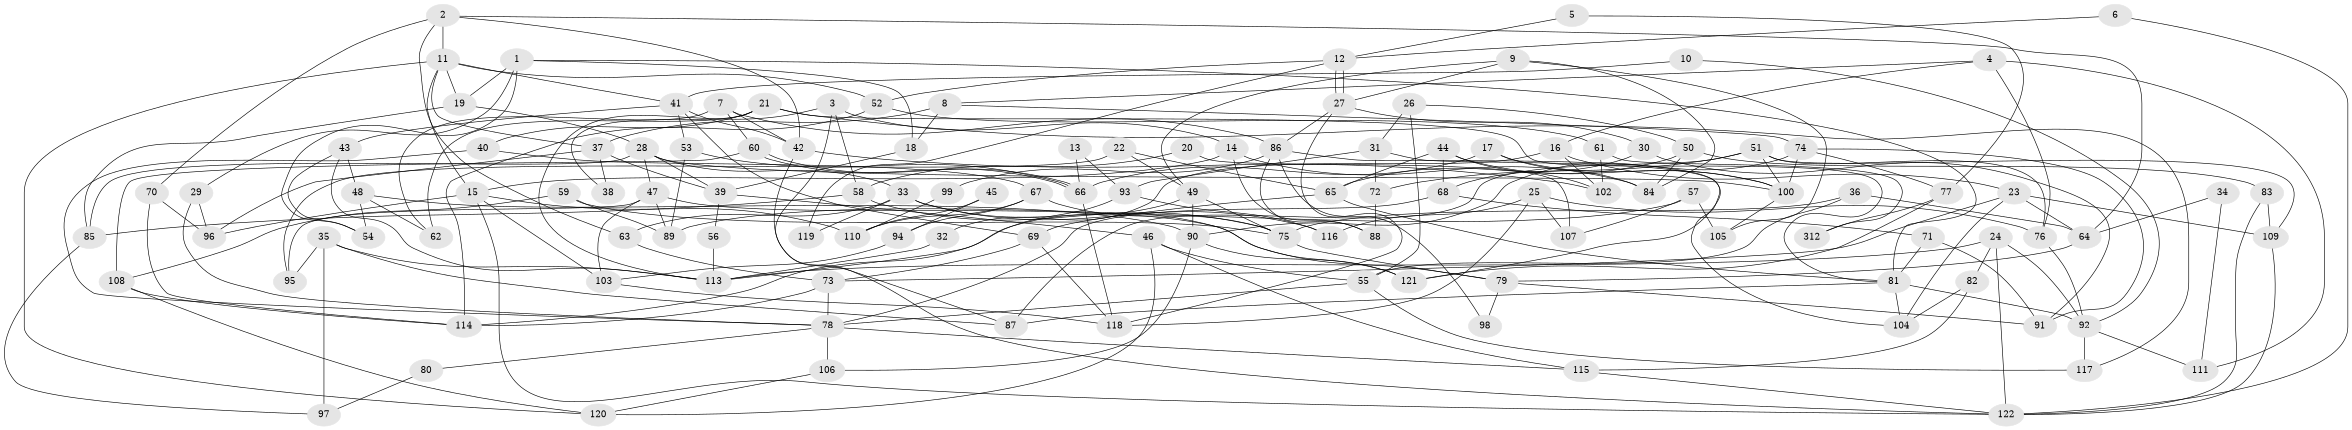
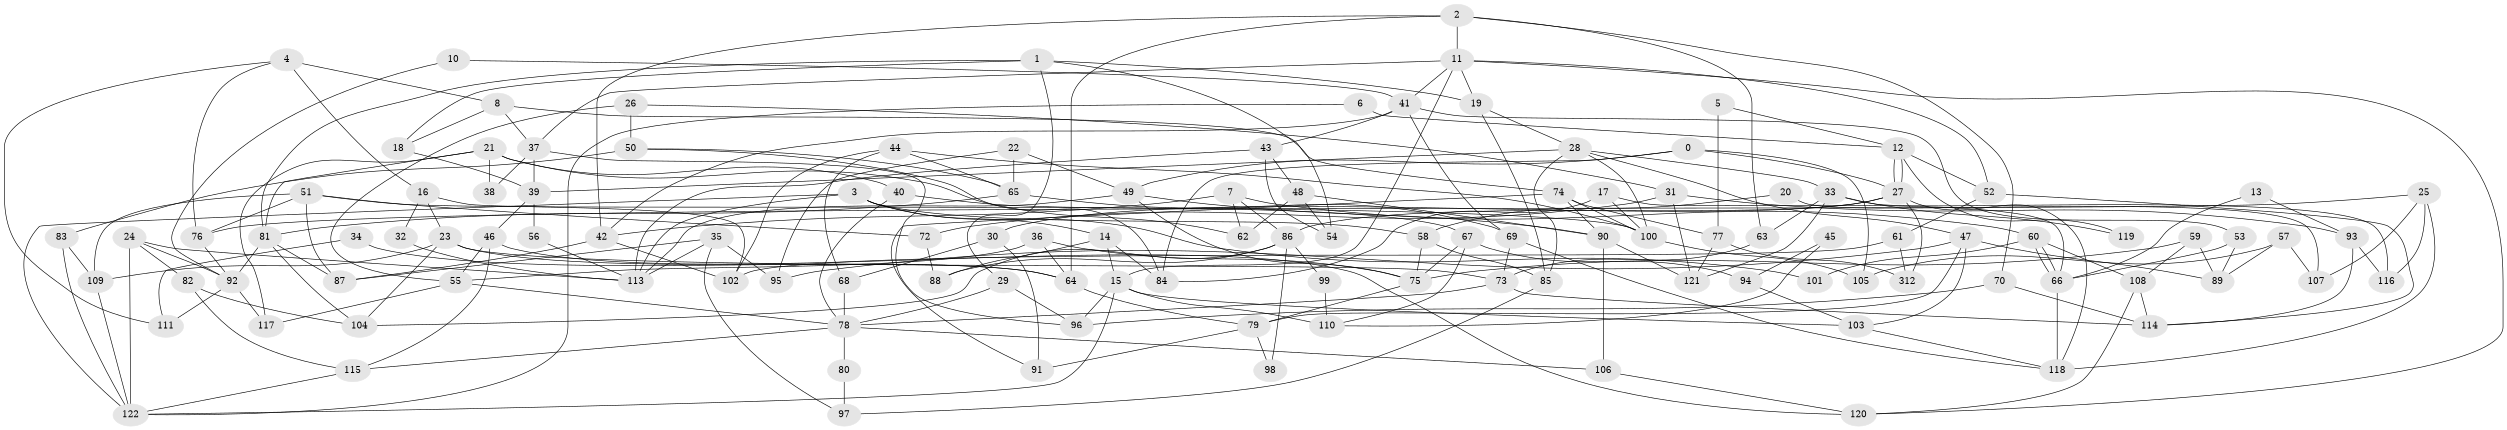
(1513, 60) -> (1688, 149)
none -> (1922, 236)
(1928, 237) -> none
none -> (1815, 282)
